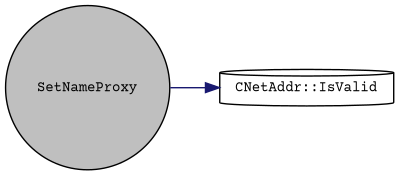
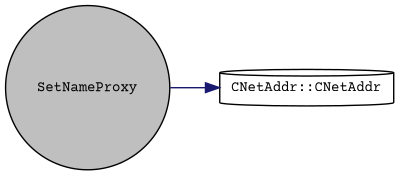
(307, 88) -> (307, 88)
